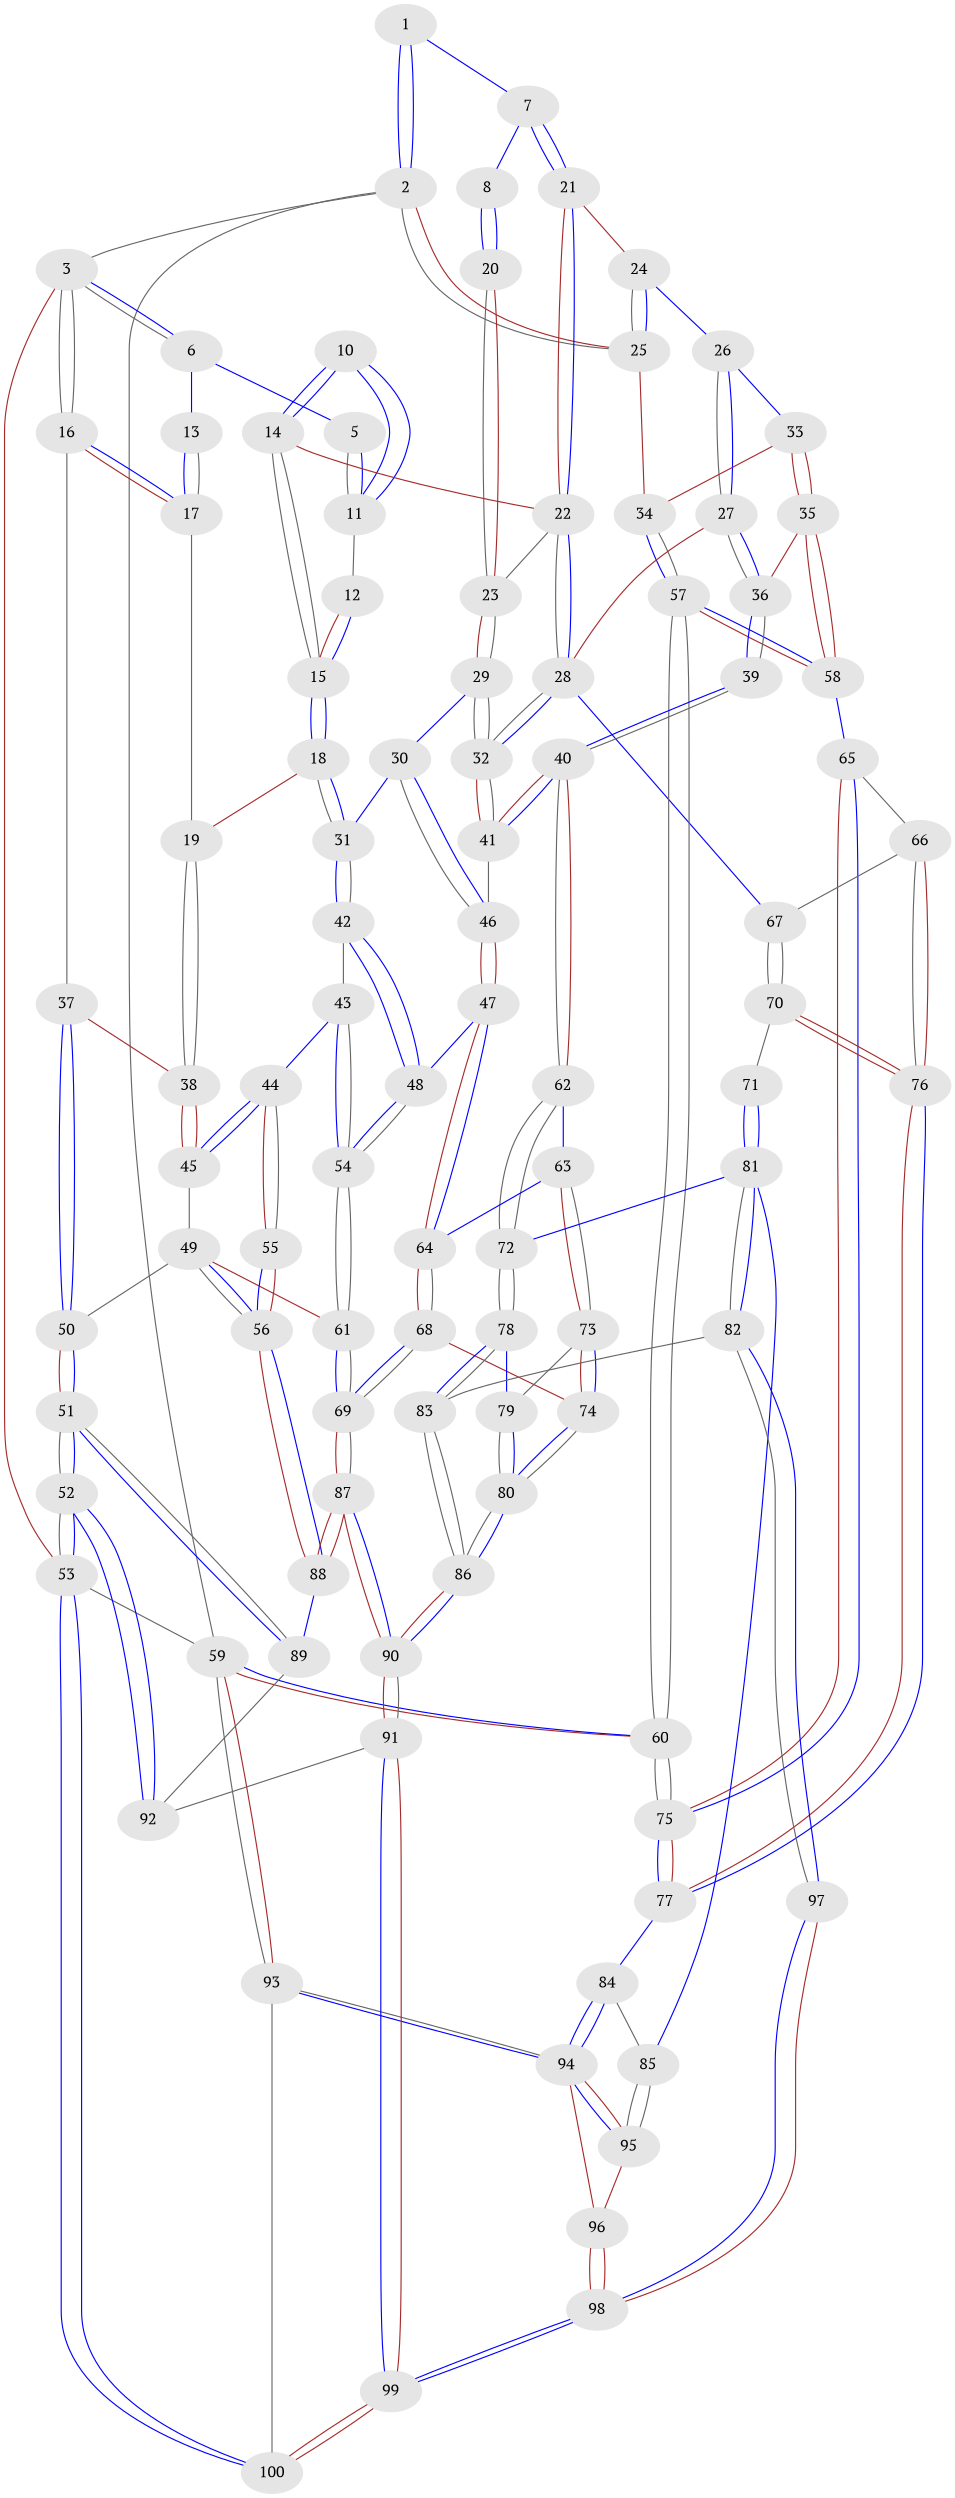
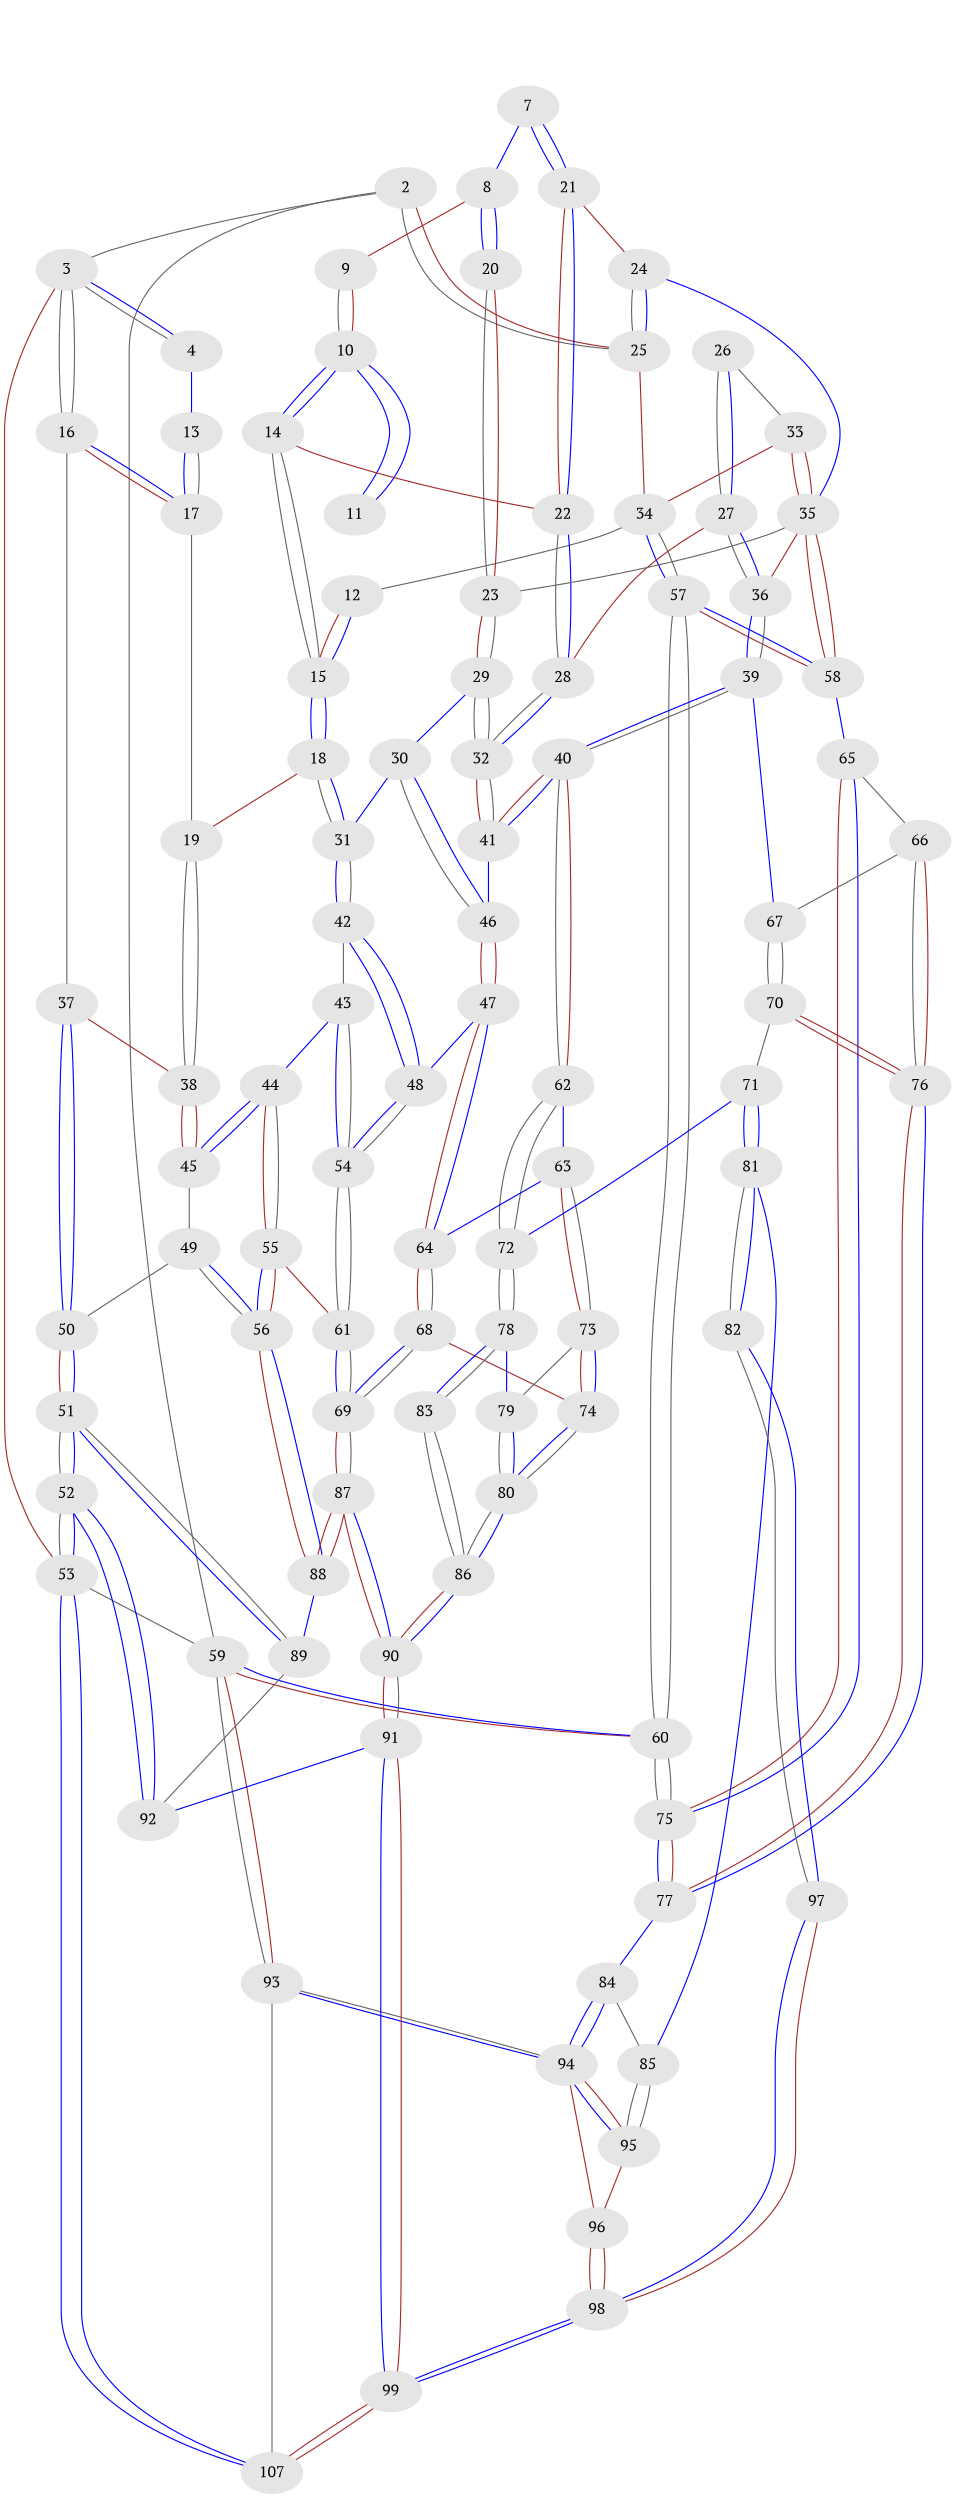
(406, 25) -> none
none -> (346, 270)
(681, 311) -> (799, 357)
(192, 351) -> (192, 351)
(759, 392) -> (759, 392)
(355, 433) -> none
(354, 555) -> (502, 562)
(527, 555) -> (681, 560)
(660, 790) -> (763, 800)
(488, 882) -> (488, 882)
(629, 1208) -> (631, 1170)
(266, 1290) -> (307, 1290)
(569, 1366) -> none
(270, 1779) -> (270, 1779)
(272, 2473) -> (272, 2473)
